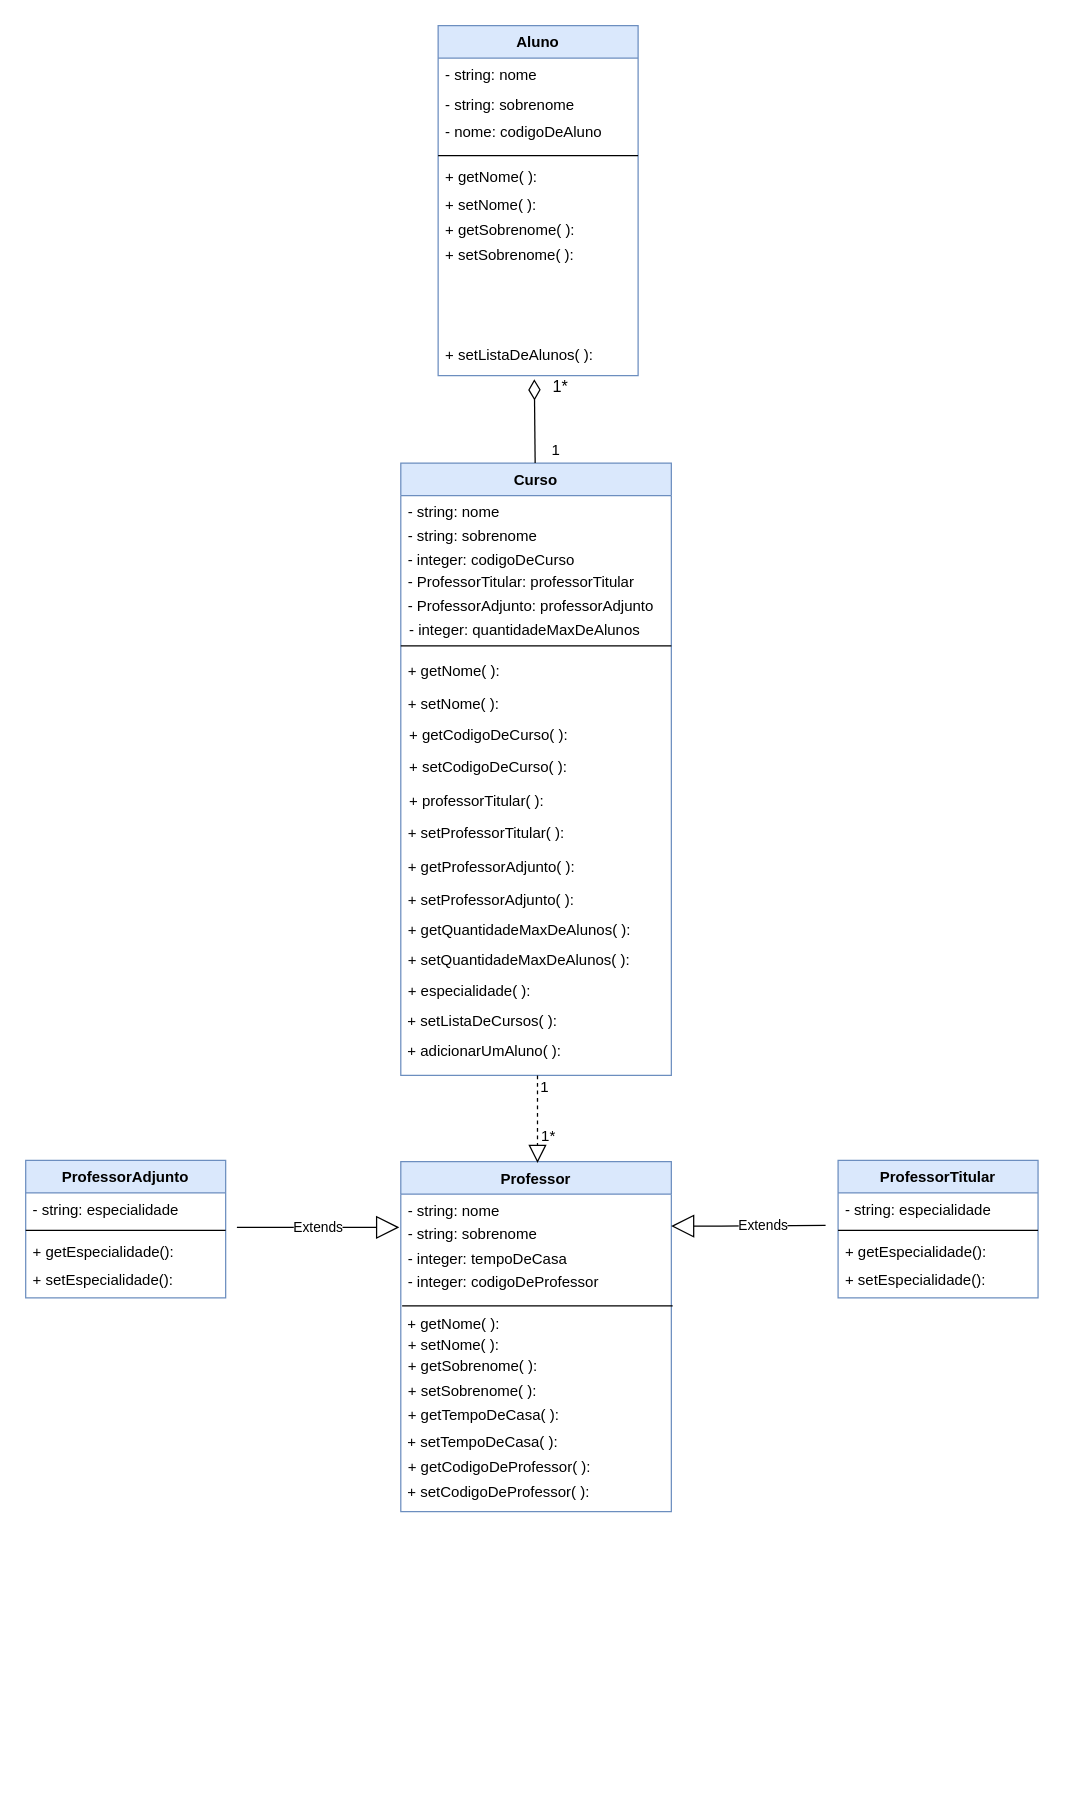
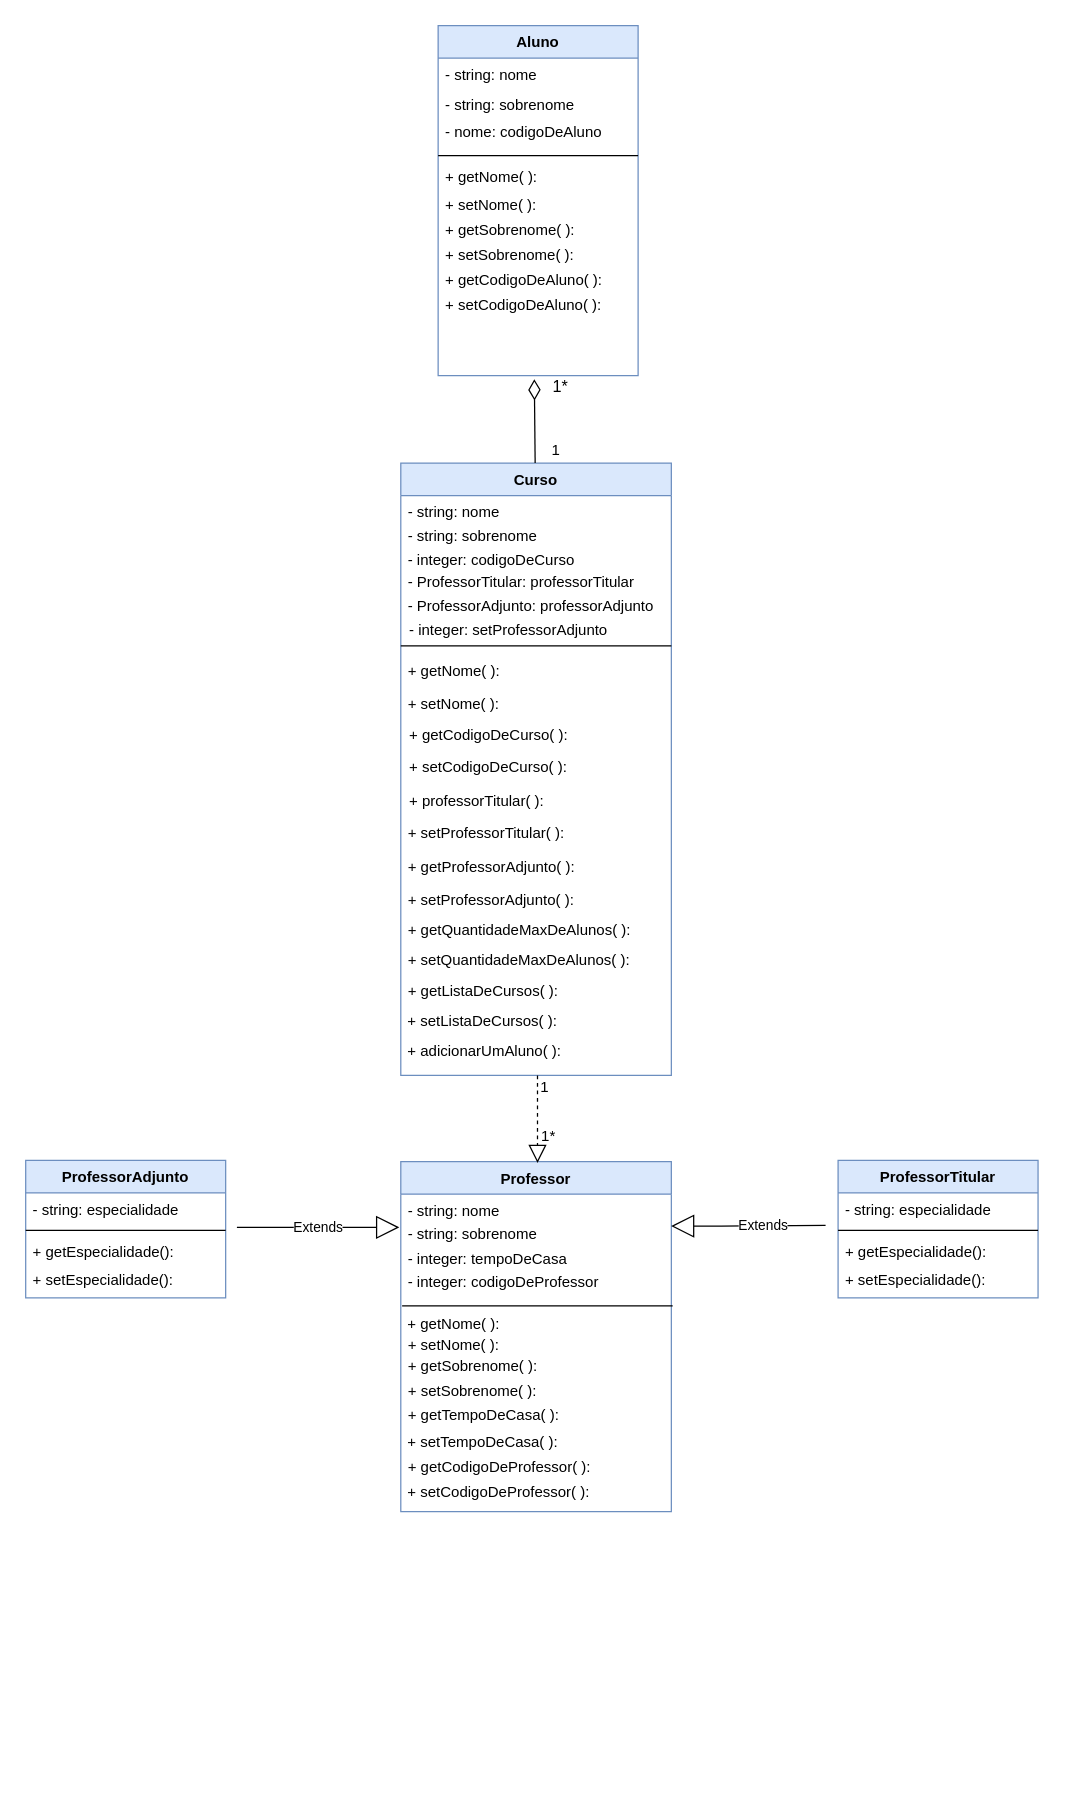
none -> (538, 276)
none -> (538, 301)
(538, 351) -> none
(532, 630) -> (527, 630)
(476, 991) -> (492, 991)
